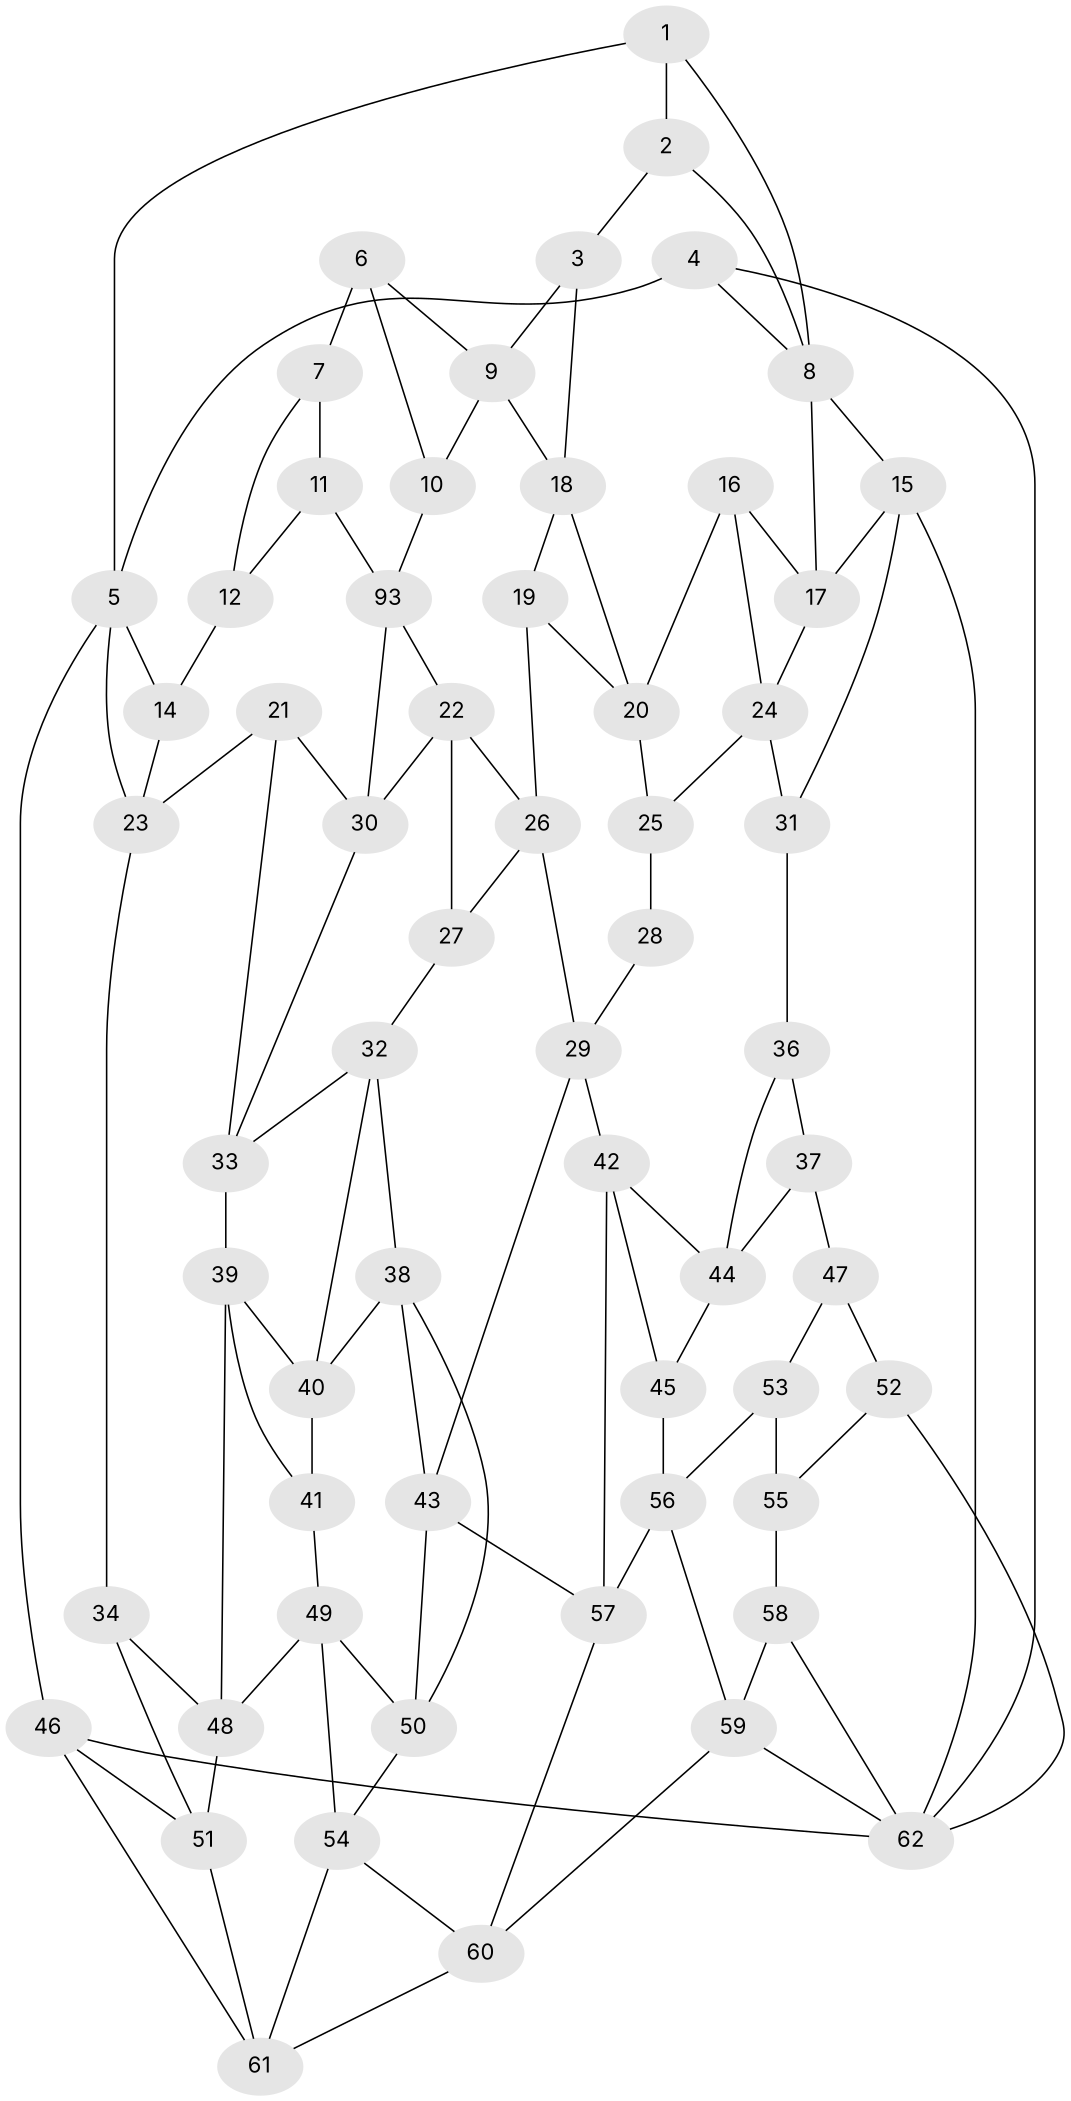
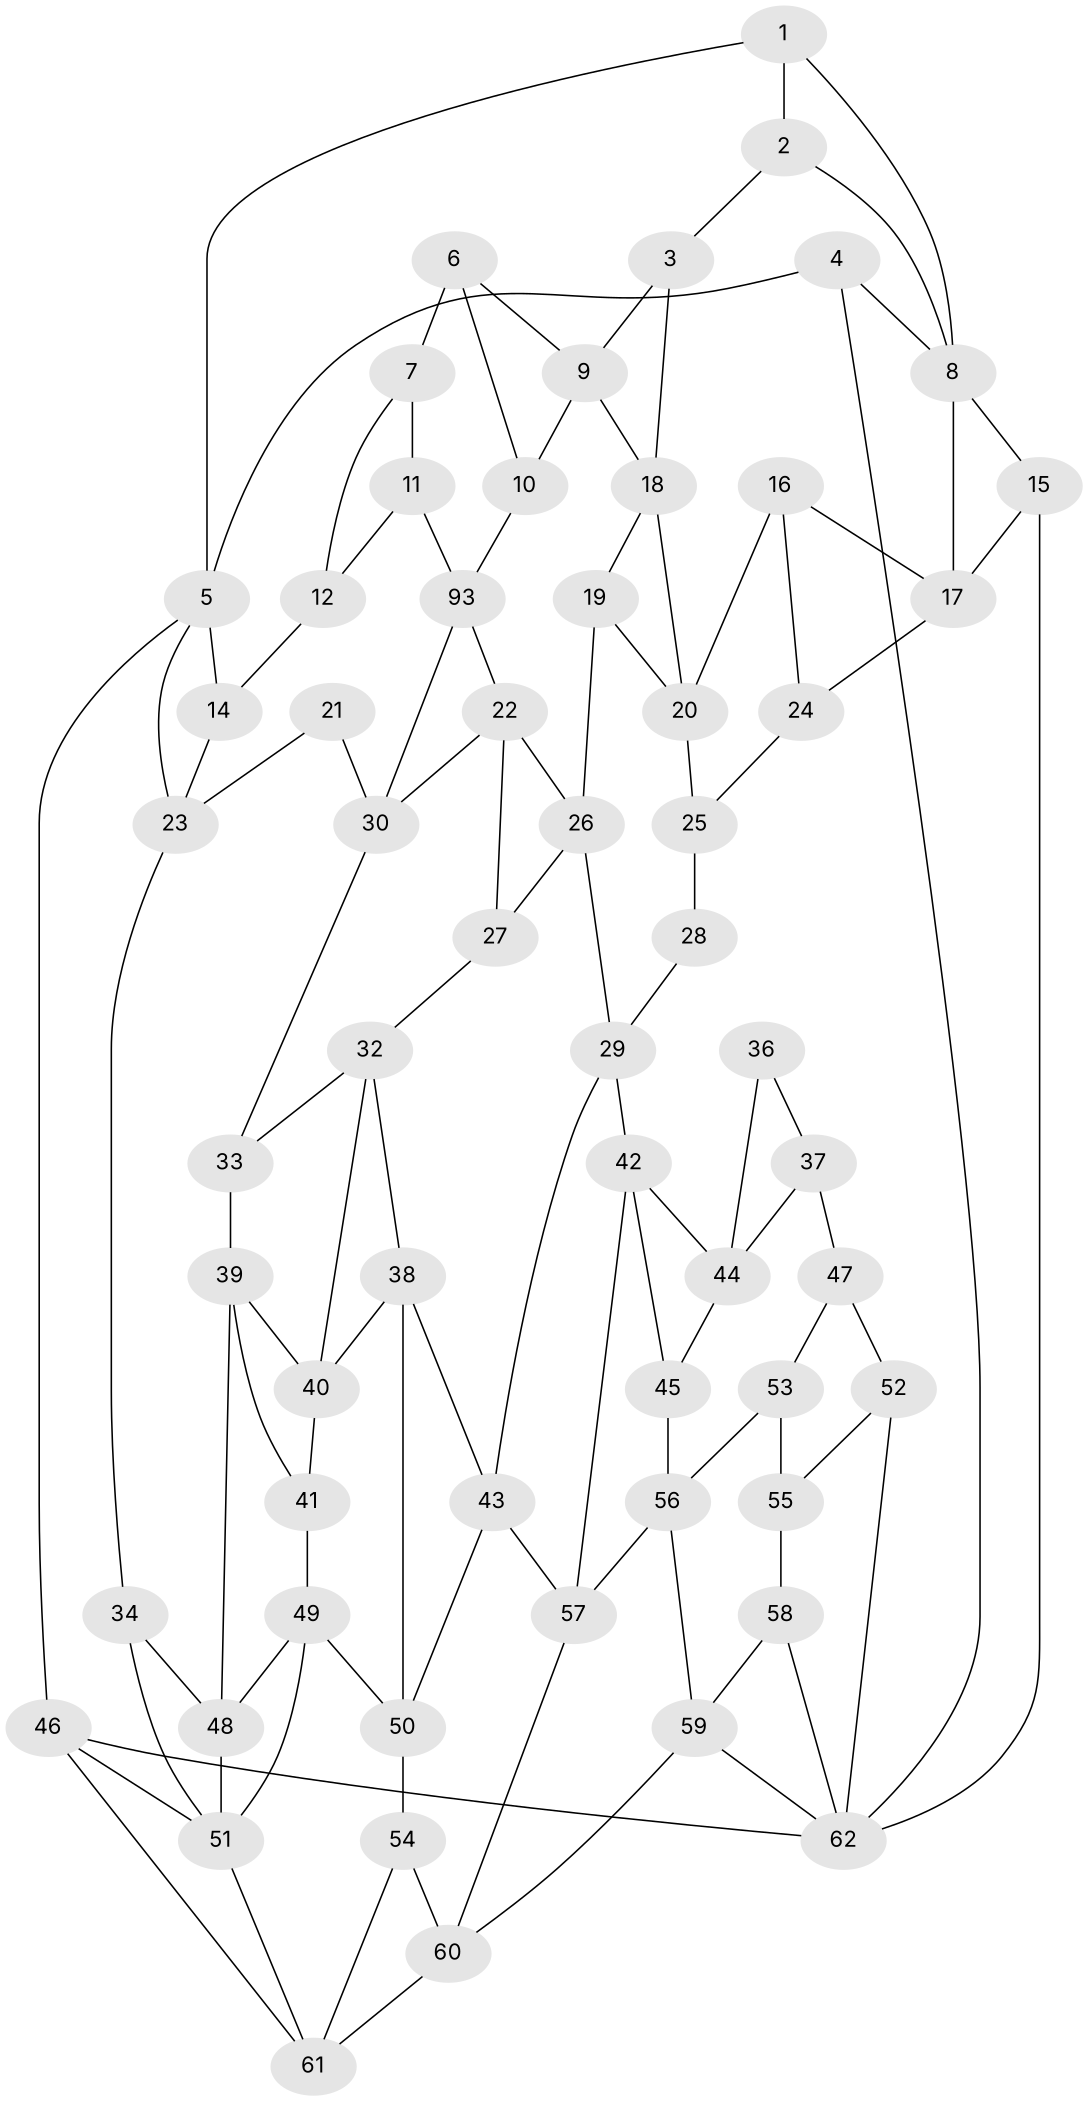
(787, 825) -> none
(252, 937) -> none
(329, 1728) -> (286, 1734)
